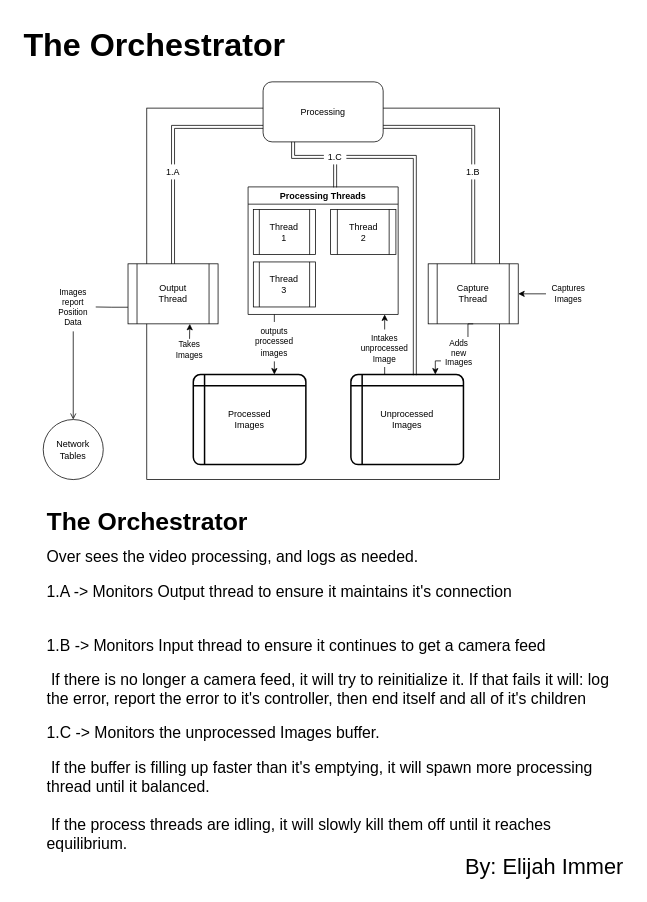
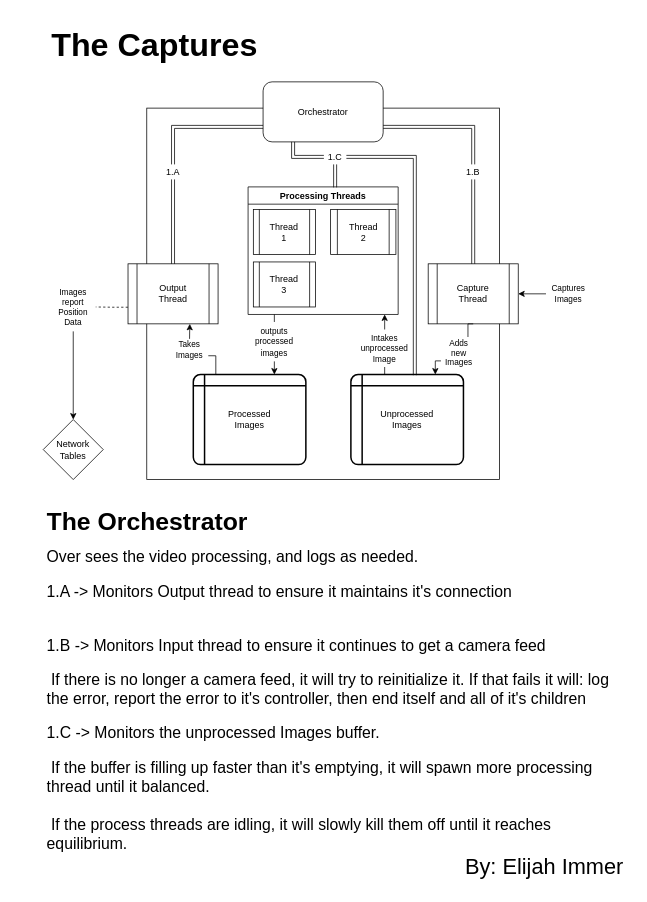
(155, 45) -> (155, 45)
(323, 112) -> (323, 112)
(112, 307) -> (112, 307)
none -> (216, 362)
(73, 414) -> (73, 413)
(73, 449) -> (73, 449)
